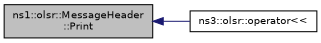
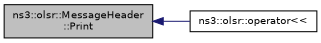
(78, 21) -> (78, 21)
